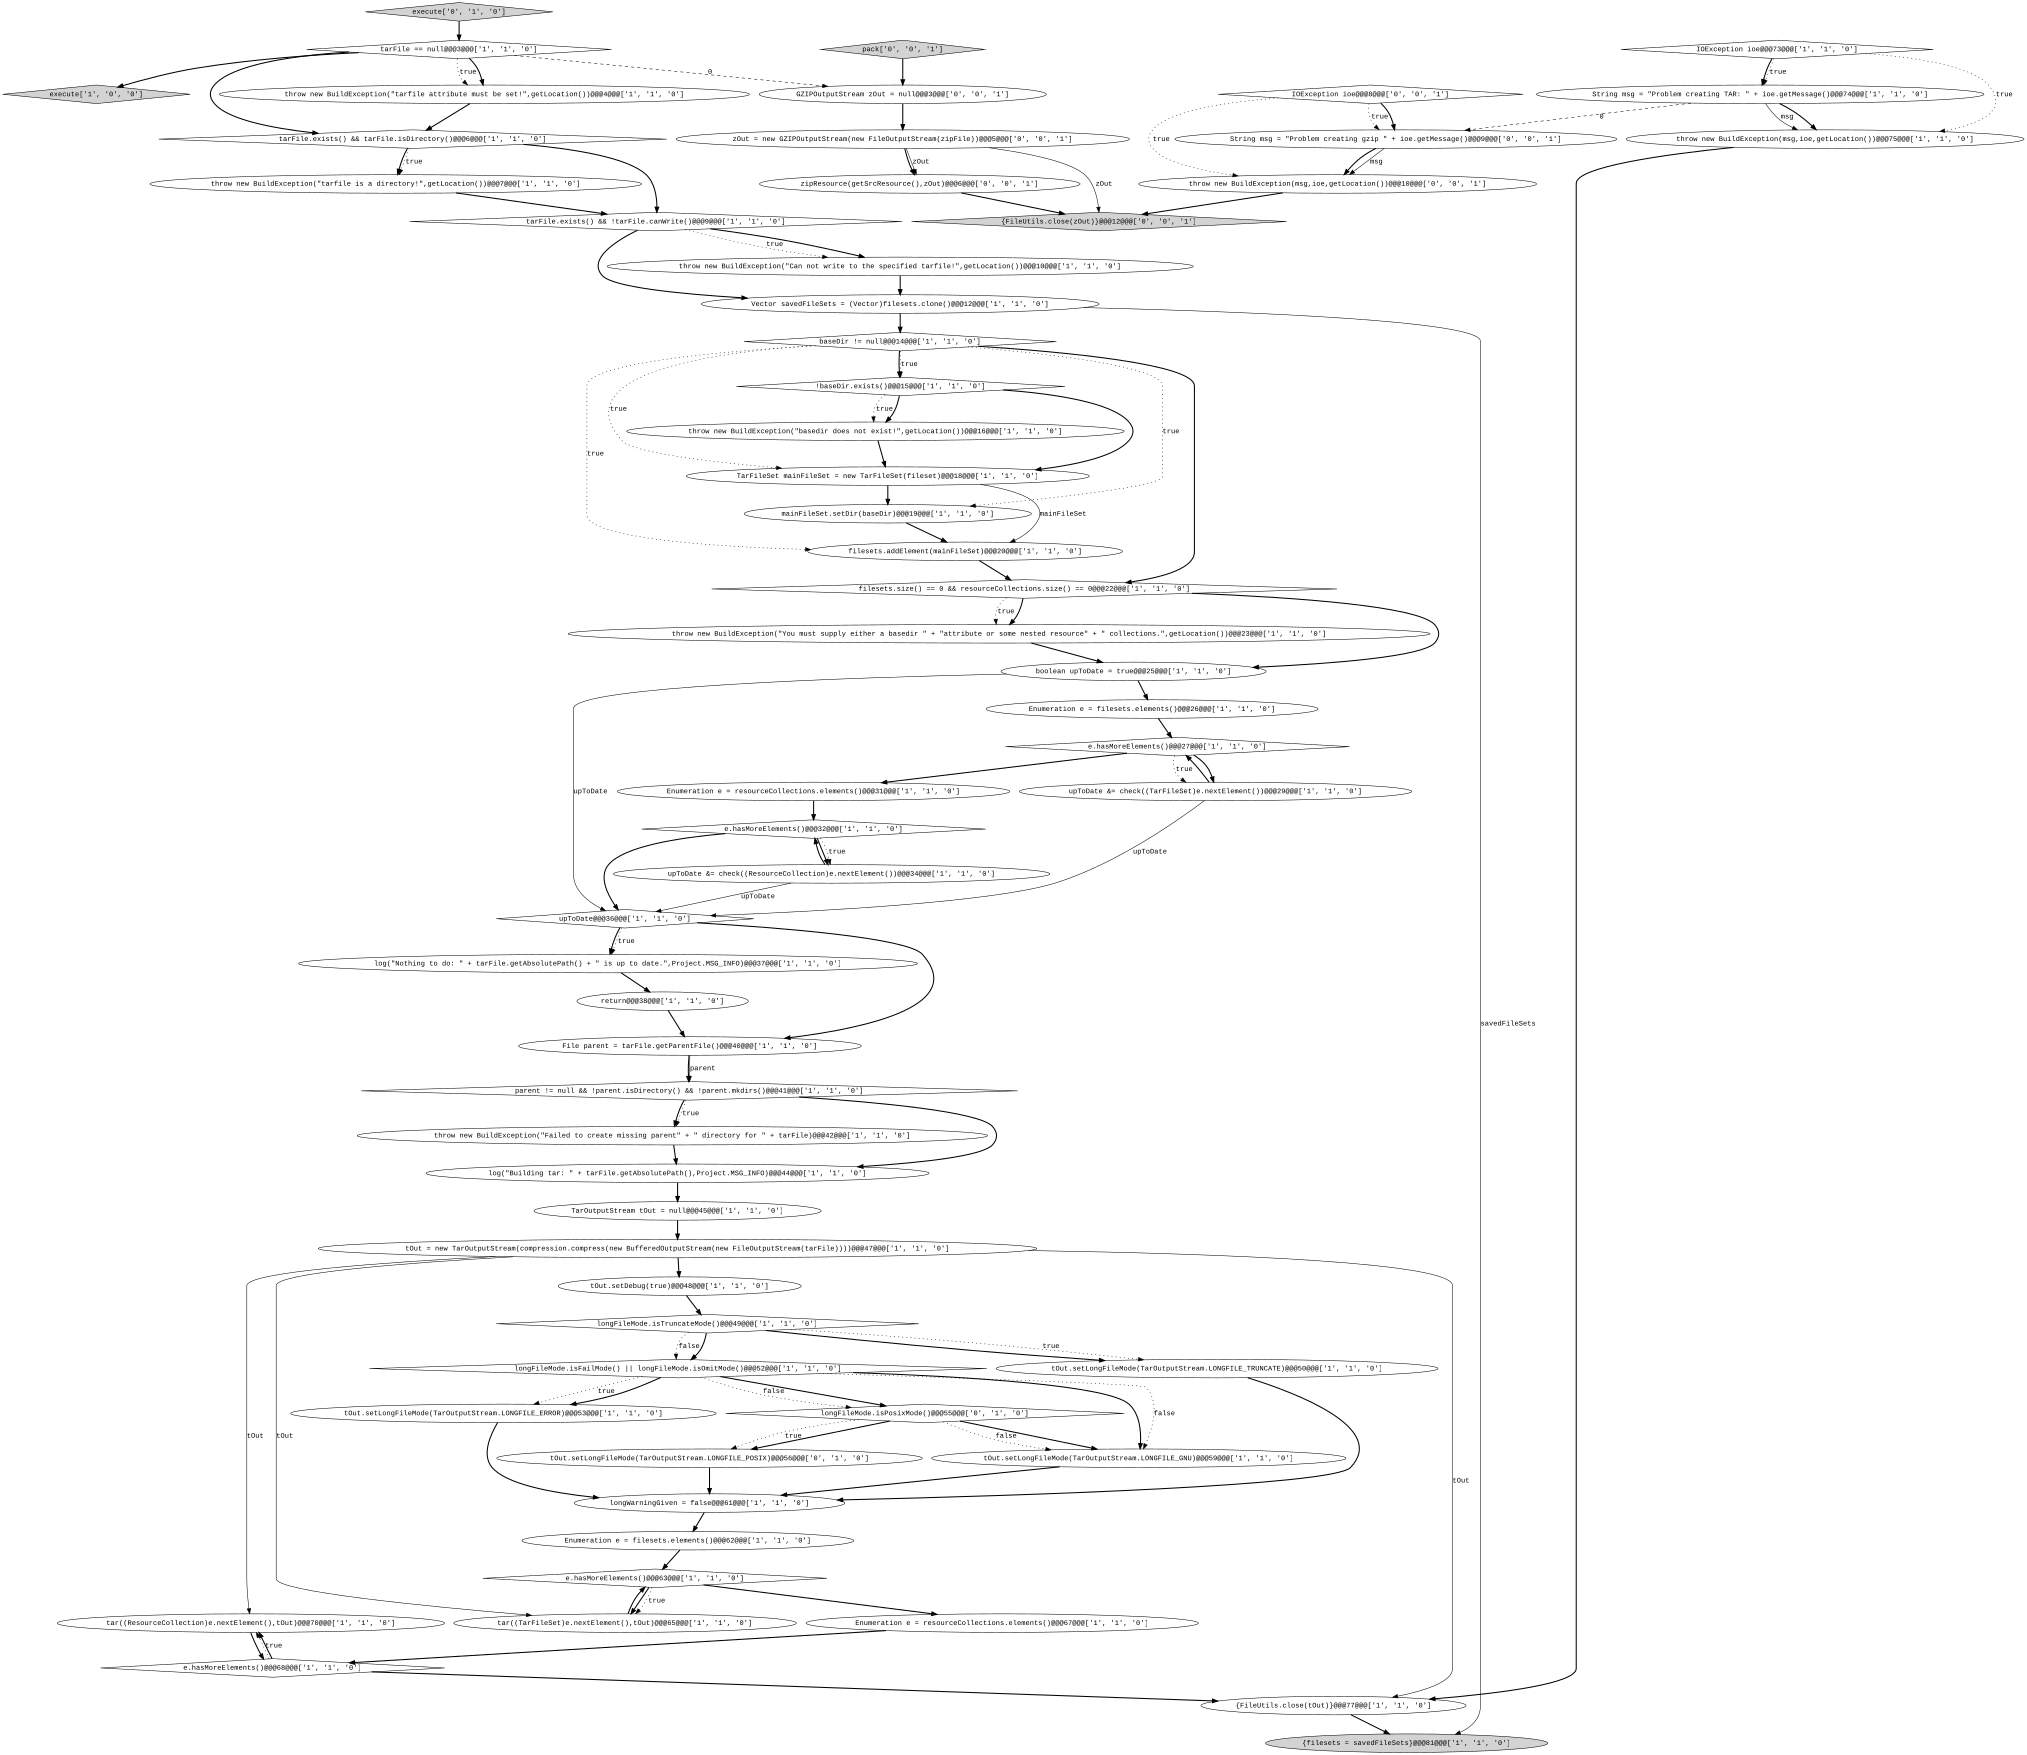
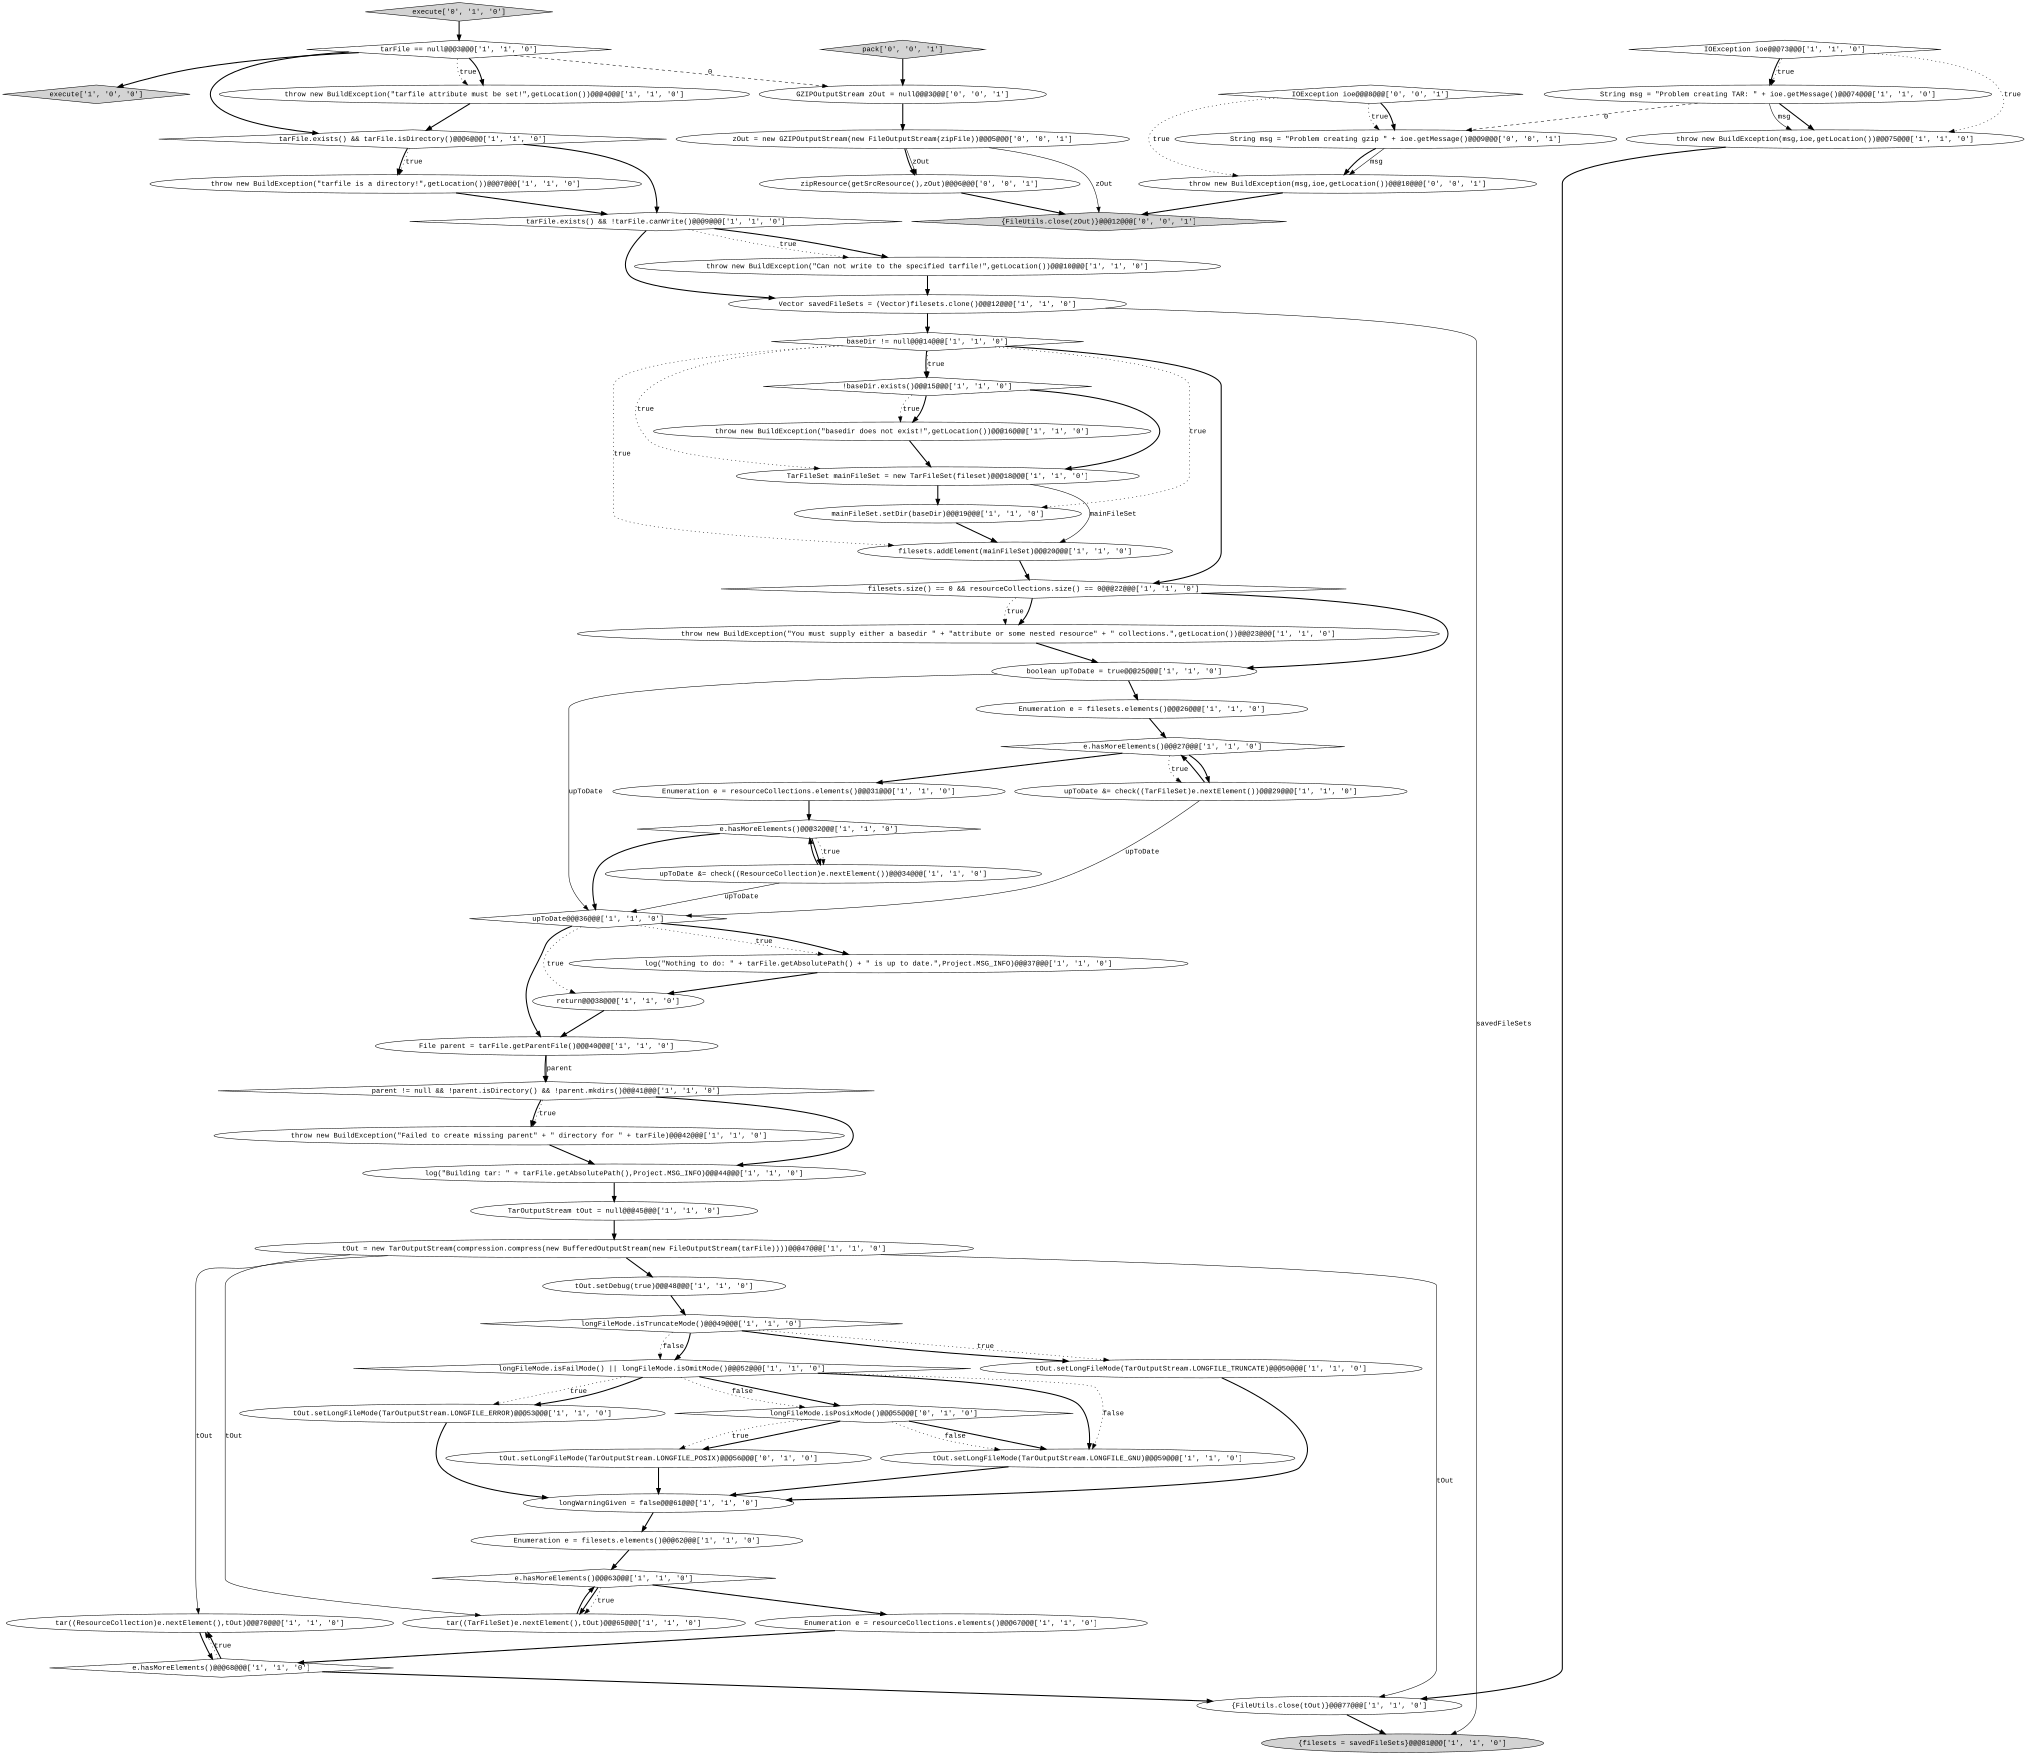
none -> (545, 957)
